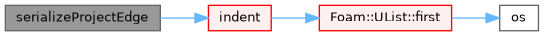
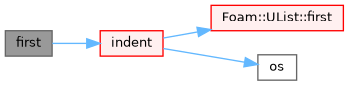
(83, 18) -> (29, 43)
(469, 18) -> (204, 55)
